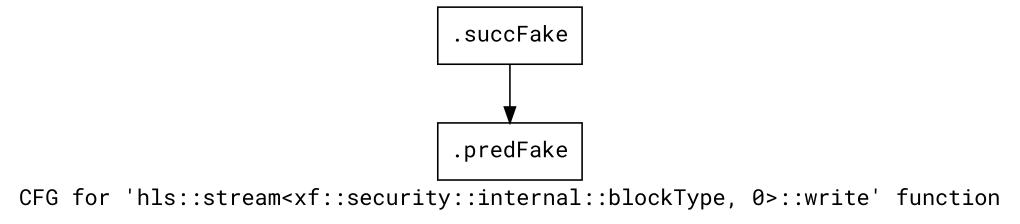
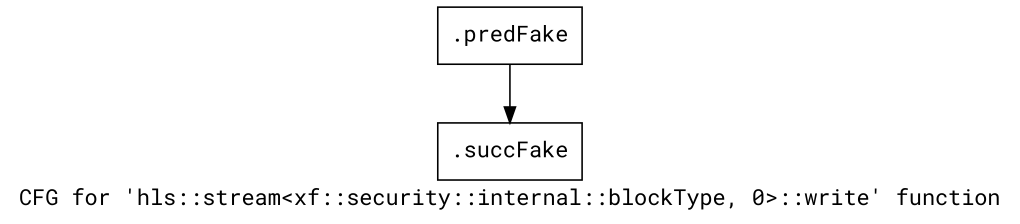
(510, 86) -> (510, 86)
